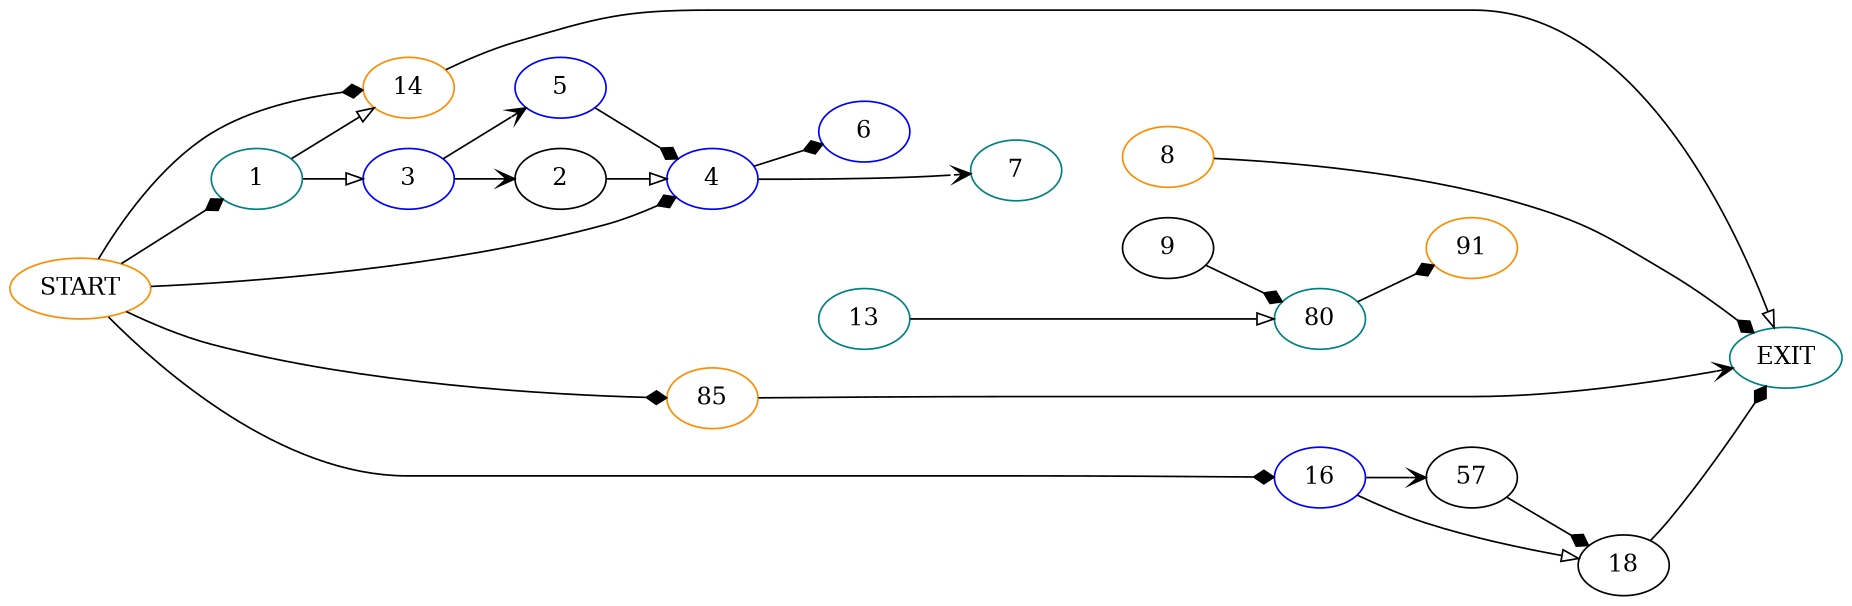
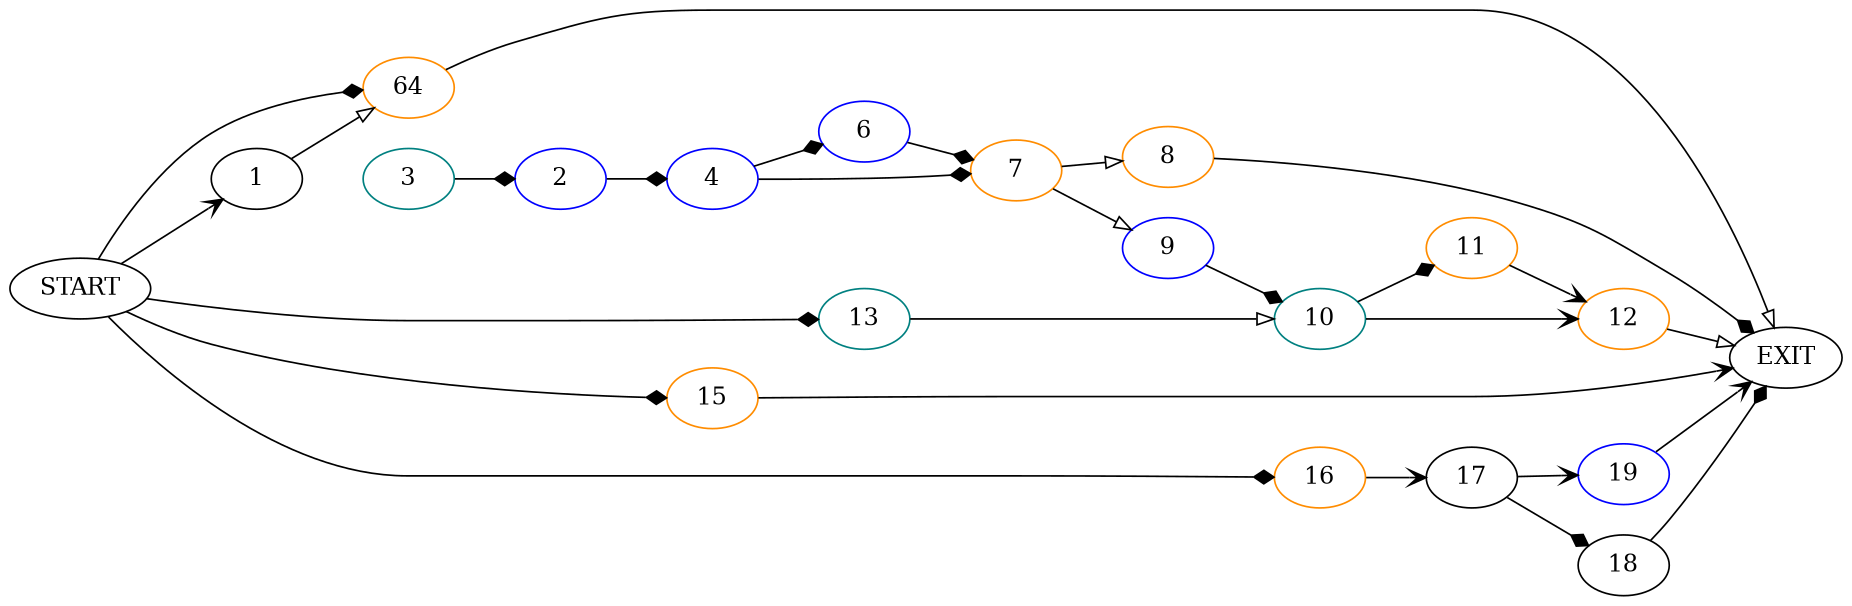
(409, 88) -> (409, 88)
(561, 88) -> none
none -> (931, 148)
none -> (1084, 164)
(1016, 170) -> (1016, 170)
(257, 179) -> (257, 179)
(325, 179) -> none
(409, 179) -> (409, 179)
(476, 179) -> (476, 179)
(561, 179) -> (561, 179)
(628, 179) -> (628, 179)
(854, 179) -> (854, 179)
none -> (1085, 205)
(165, 236) -> (165, 236)
(1168, 248) -> (1168, 248)
(1472, 248) -> (1472, 248)
(407, 263) -> (471, 321)
(80, 289) -> (80, 289)
(1320, 319) -> (1320, 319)
none -> (1624, 319)
(1786, 358) -> (1786, 358)
(712, 398) -> (712, 398)
none -> (1624, 474)
(1320, 478) -> (1320, 478)
(1472, 478) -> (1472, 478)
(1457, 532) -> none
